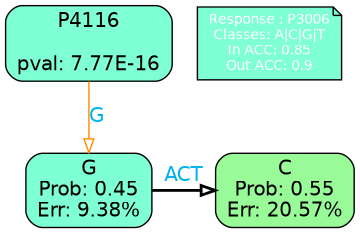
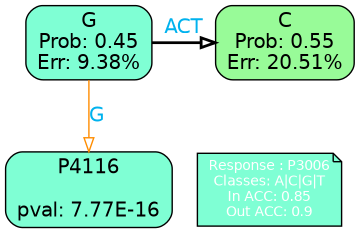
(89, 110) -> (89, 109)
(285, 190) -> (285, 43)
